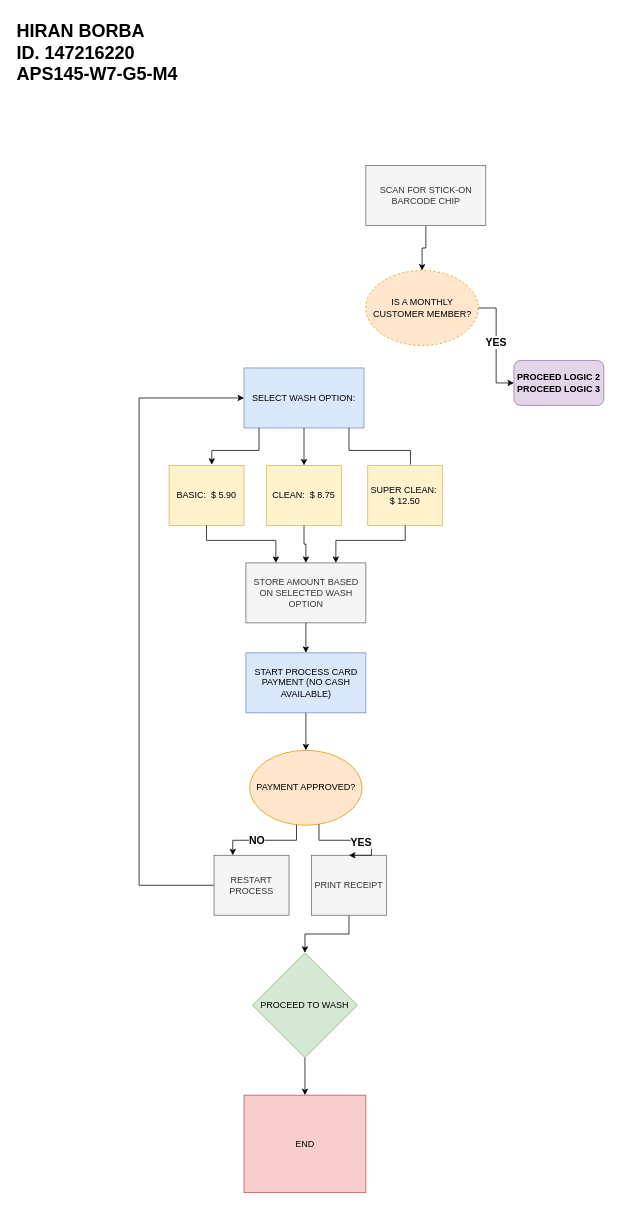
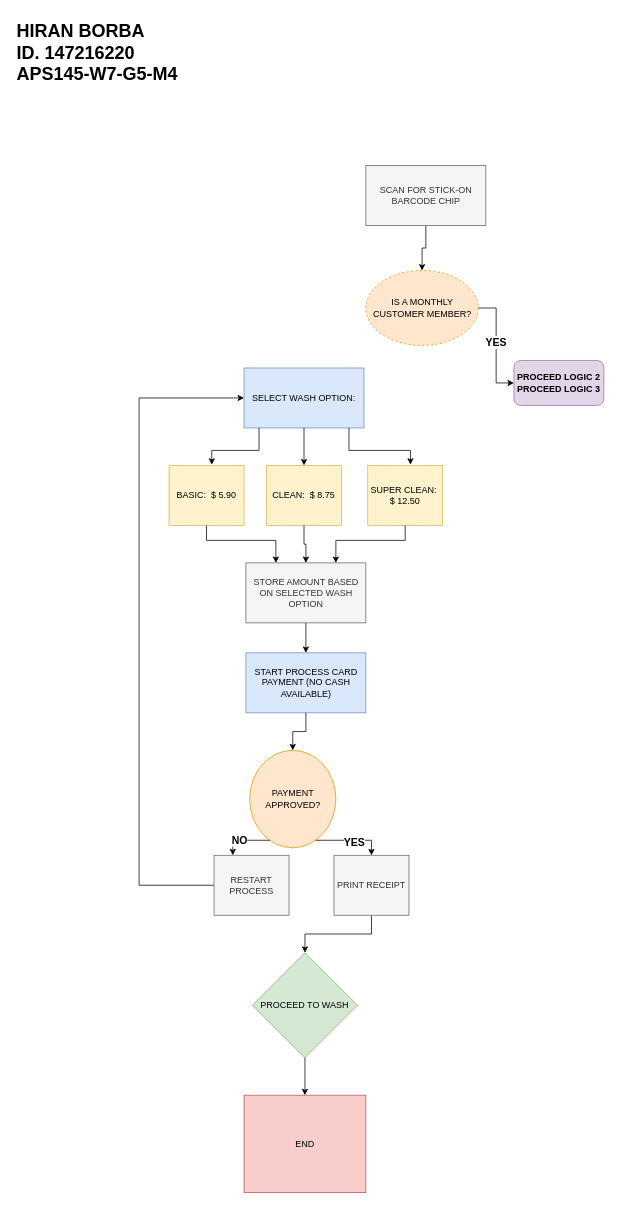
(411, 461) -> (411, 458)
(306, 788) -> (293, 799)
(349, 885) -> (372, 885)
